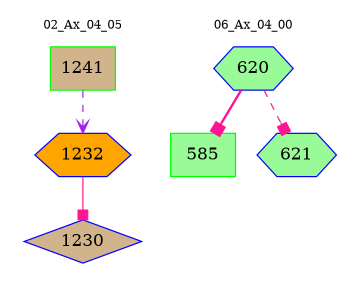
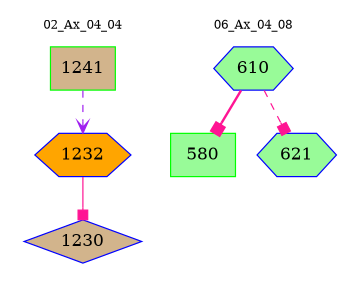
(83, 26) -> (83, 26)
(253, 26) -> (253, 26)
(253, 68) -> (253, 68)
(203, 155) -> (203, 155)
